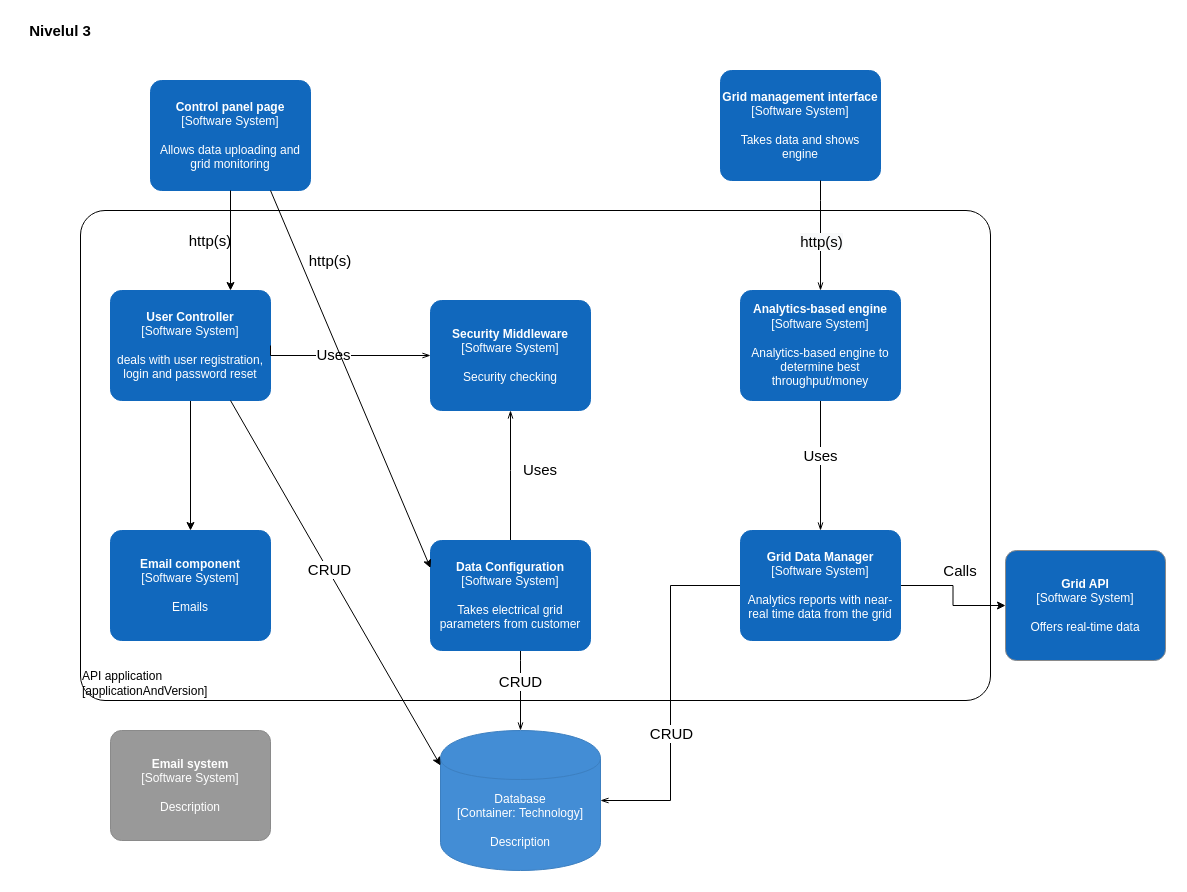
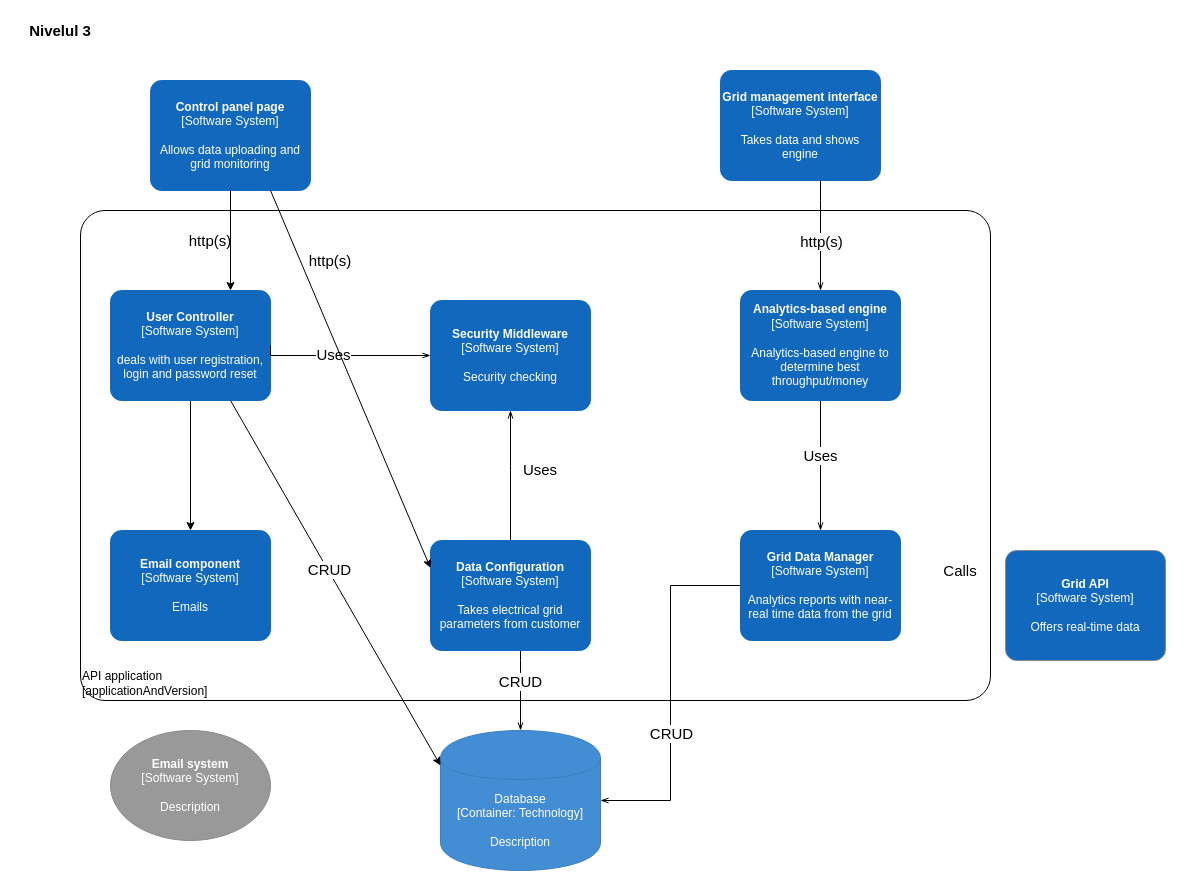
(953, 593) -> none
(191, 786) -> (191, 786)
